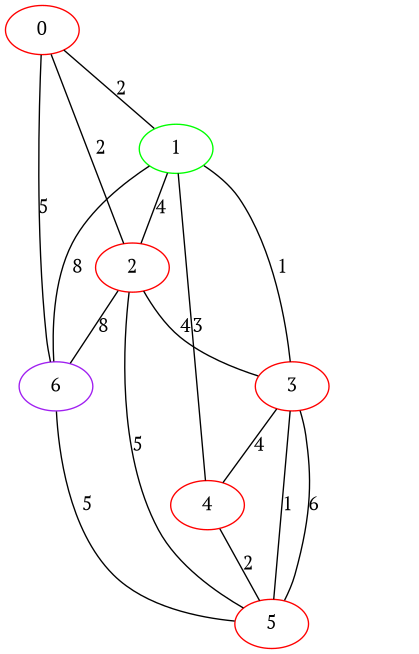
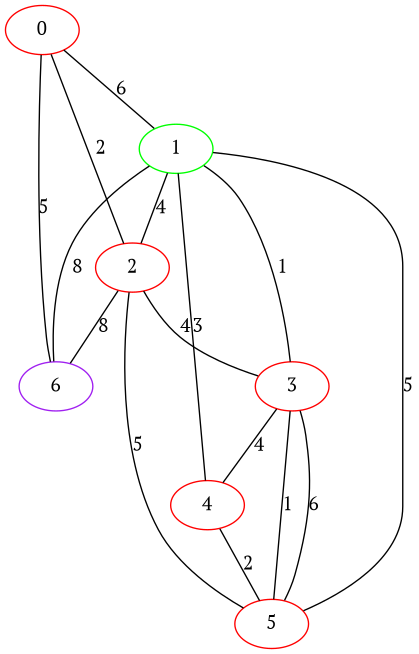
(122, 89) -> (122, 89)
(99, 558) -> (403, 342)
